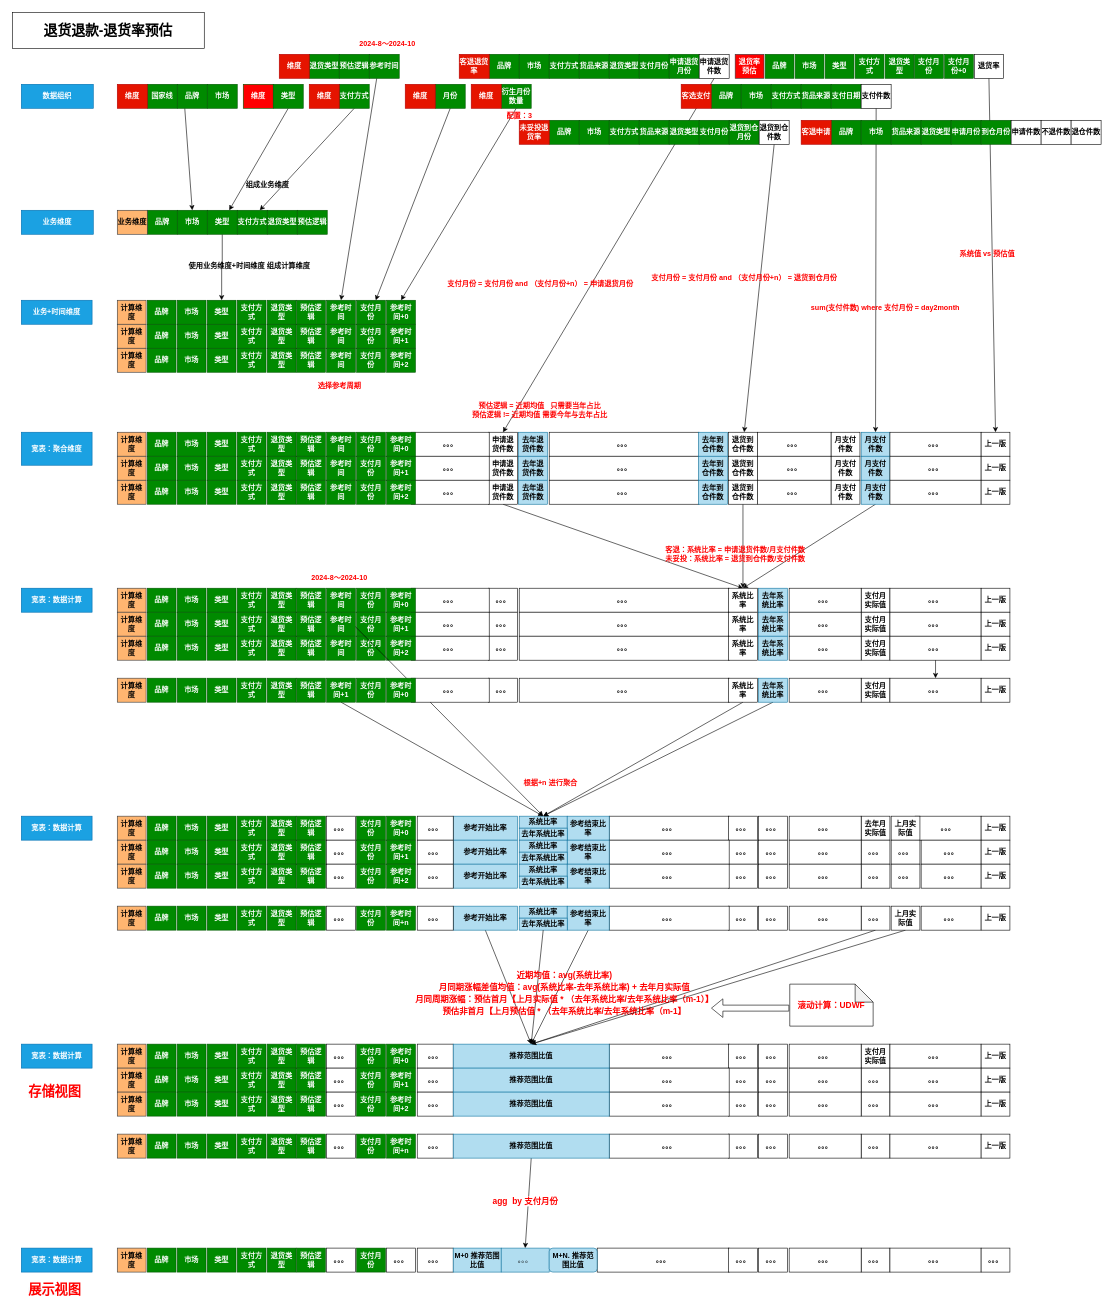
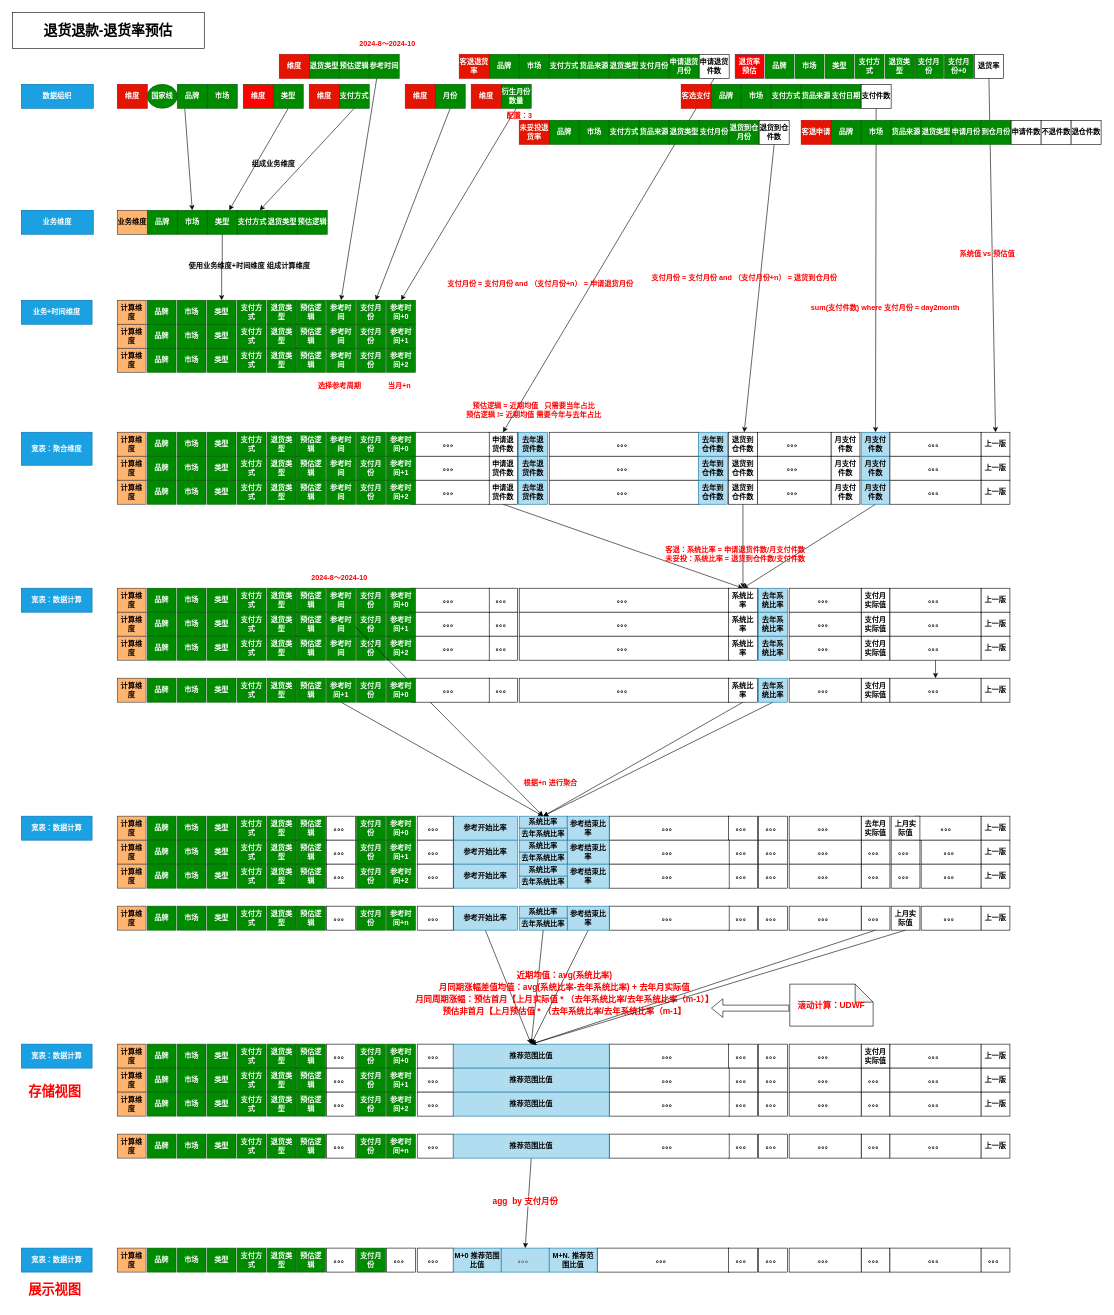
(162, 96) -> (162, 96)
(267, 185) -> (273, 164)
none -> (399, 386)
(540, 410) -> (534, 410)
(573, 1260) -> (573, 1260)
